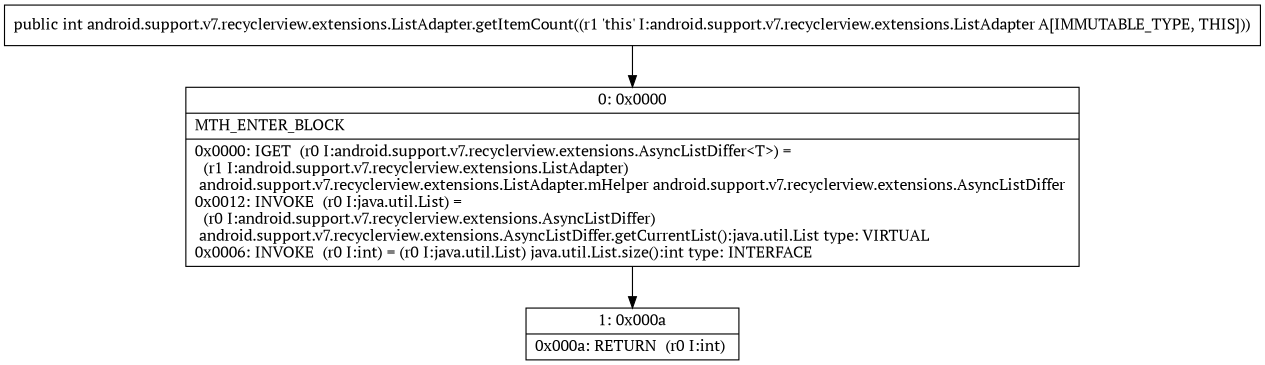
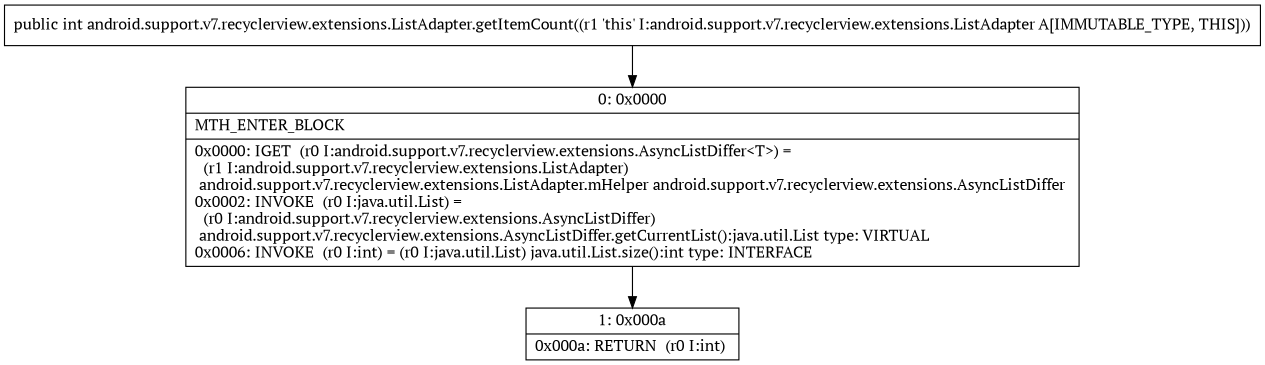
(331, 202) -> (331, 202)
